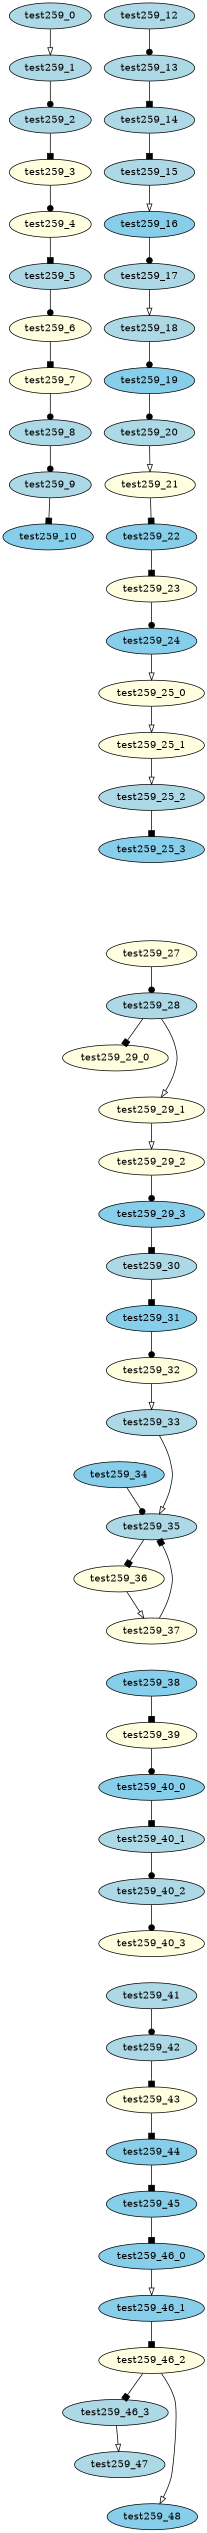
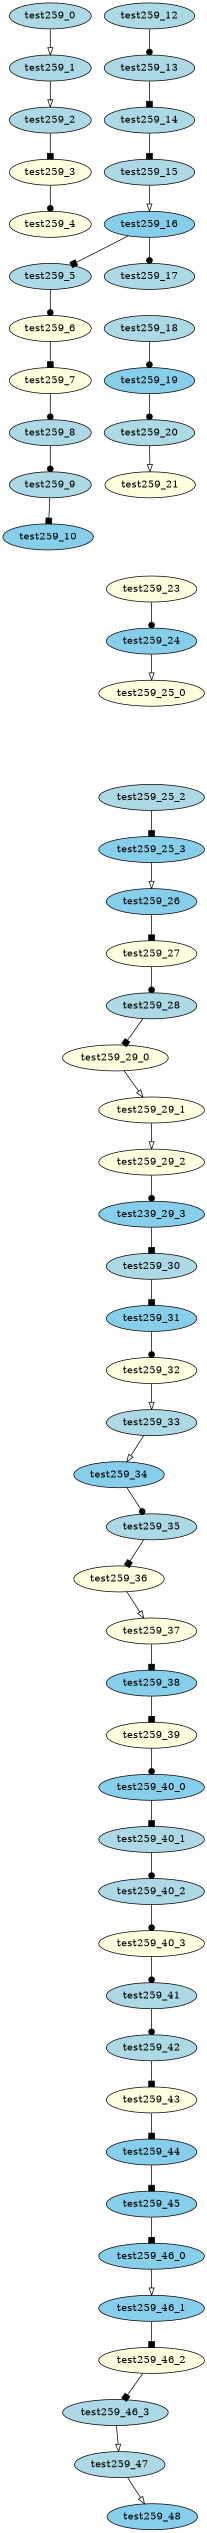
(50, 91) -> (50, 91)
(50, 247) -> (103, 249)
(149, 299) -> none
(152, 537) -> none
(152, 745) -> none
none -> (152, 902)
(177, 1054) -> (131, 1081)
(152, 1214) -> (152, 1214)
(172, 1471) -> (137, 1446)
(172, 1583) -> (152, 1654)
none -> (152, 1967)
(175, 2435) -> (134, 2488)
